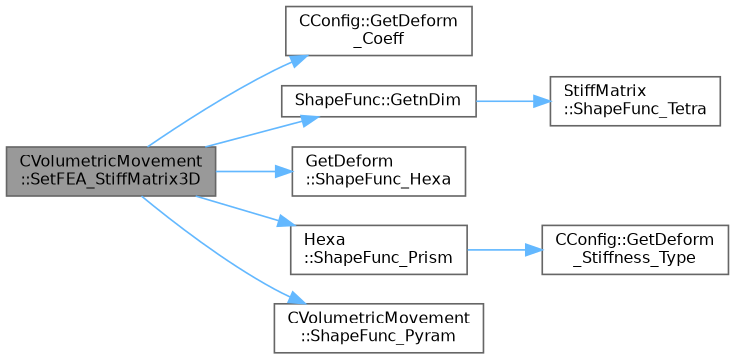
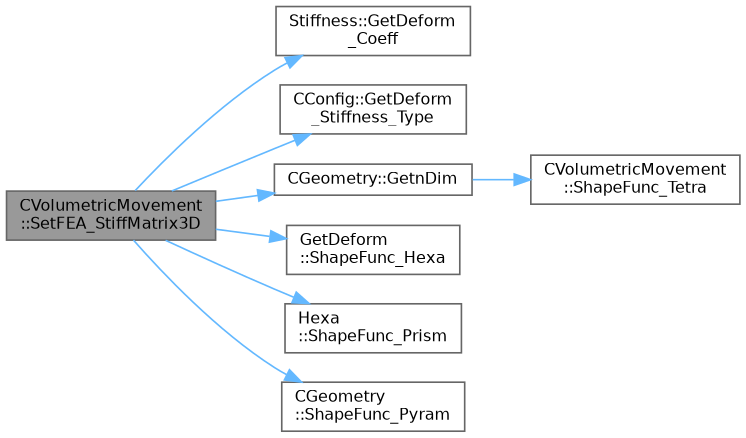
(379, 31) -> (373, 31)
(379, 101) -> (373, 180)
(635, 101) -> (635, 180)
(497, 250) -> (233, 165)
(379, 328) -> (373, 407)
